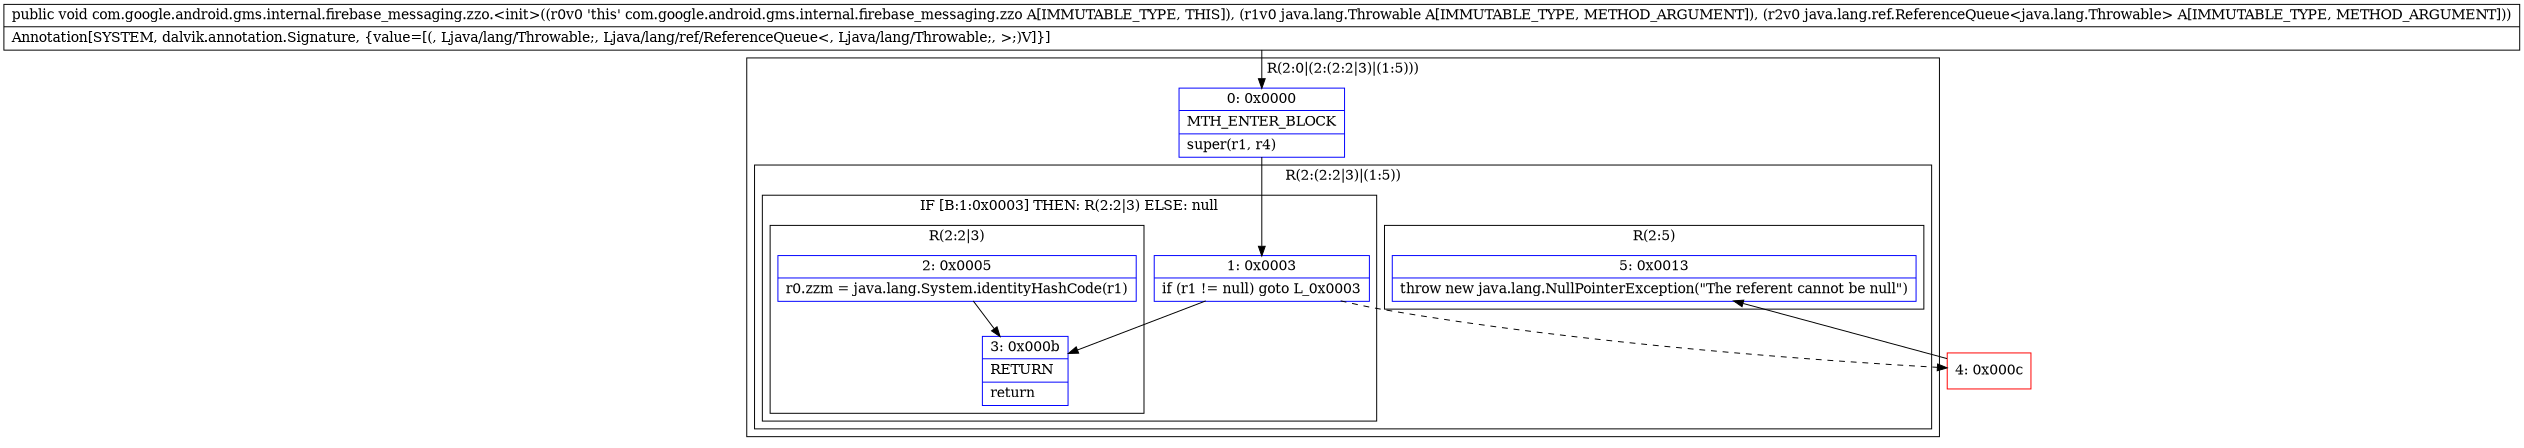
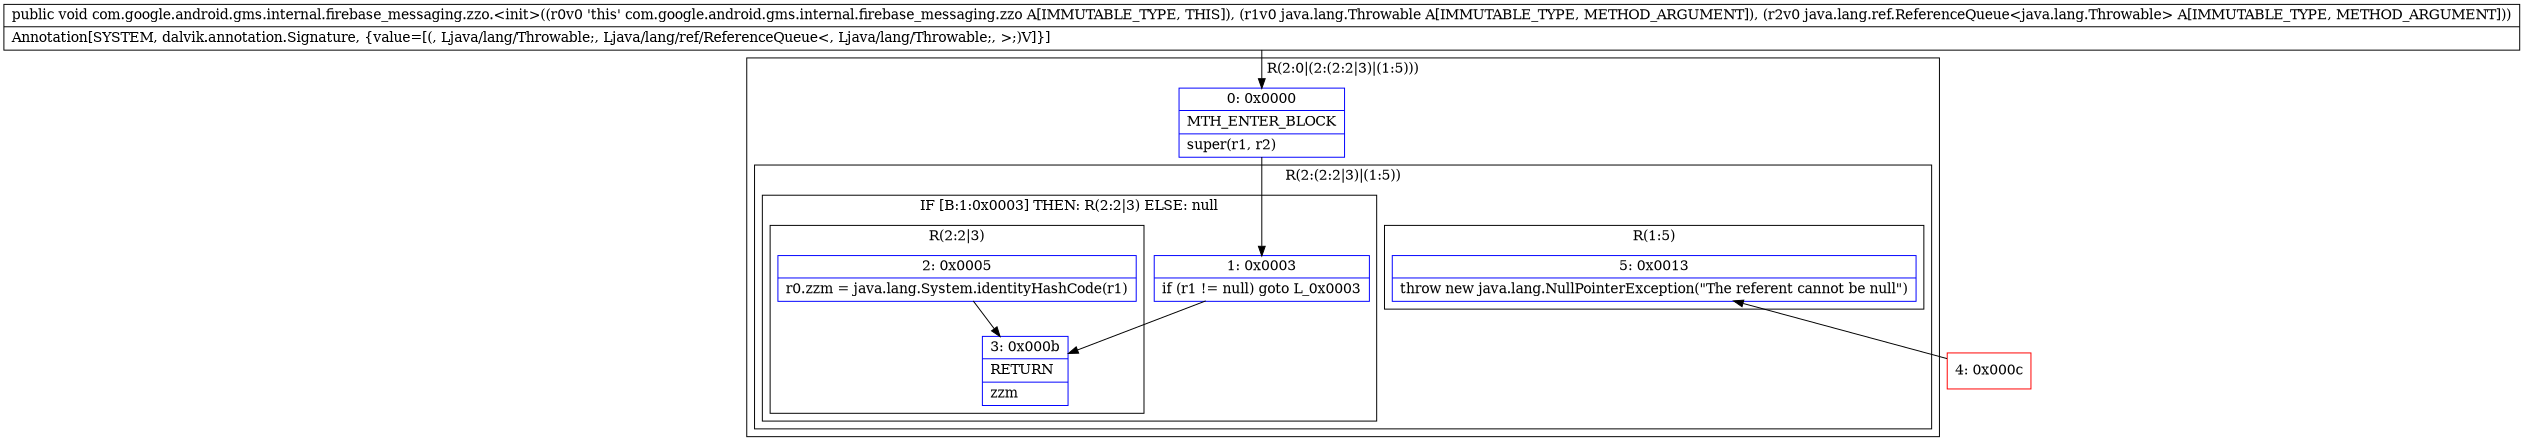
(1232, 145) -> (1232, 145)
(1654, 237) -> (1654, 237)
(1638, 344) -> none
(1013, 393) -> (1004, 393)
